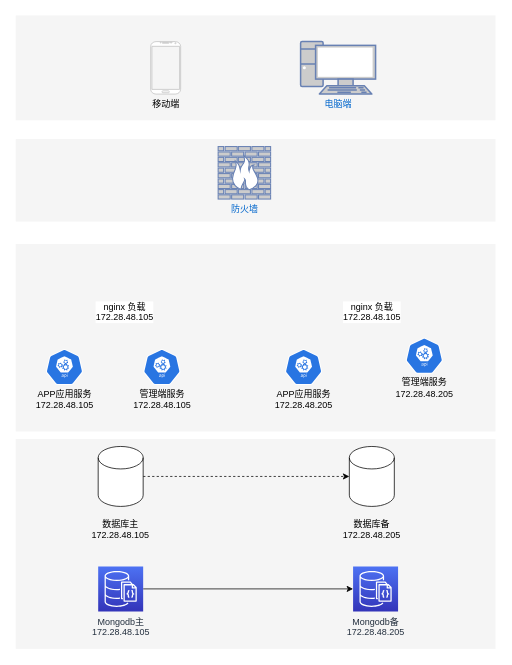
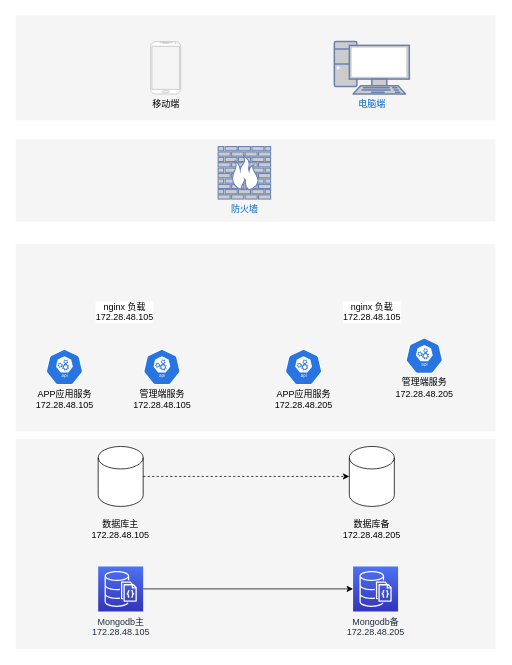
(338, 68) -> (372, 68)
